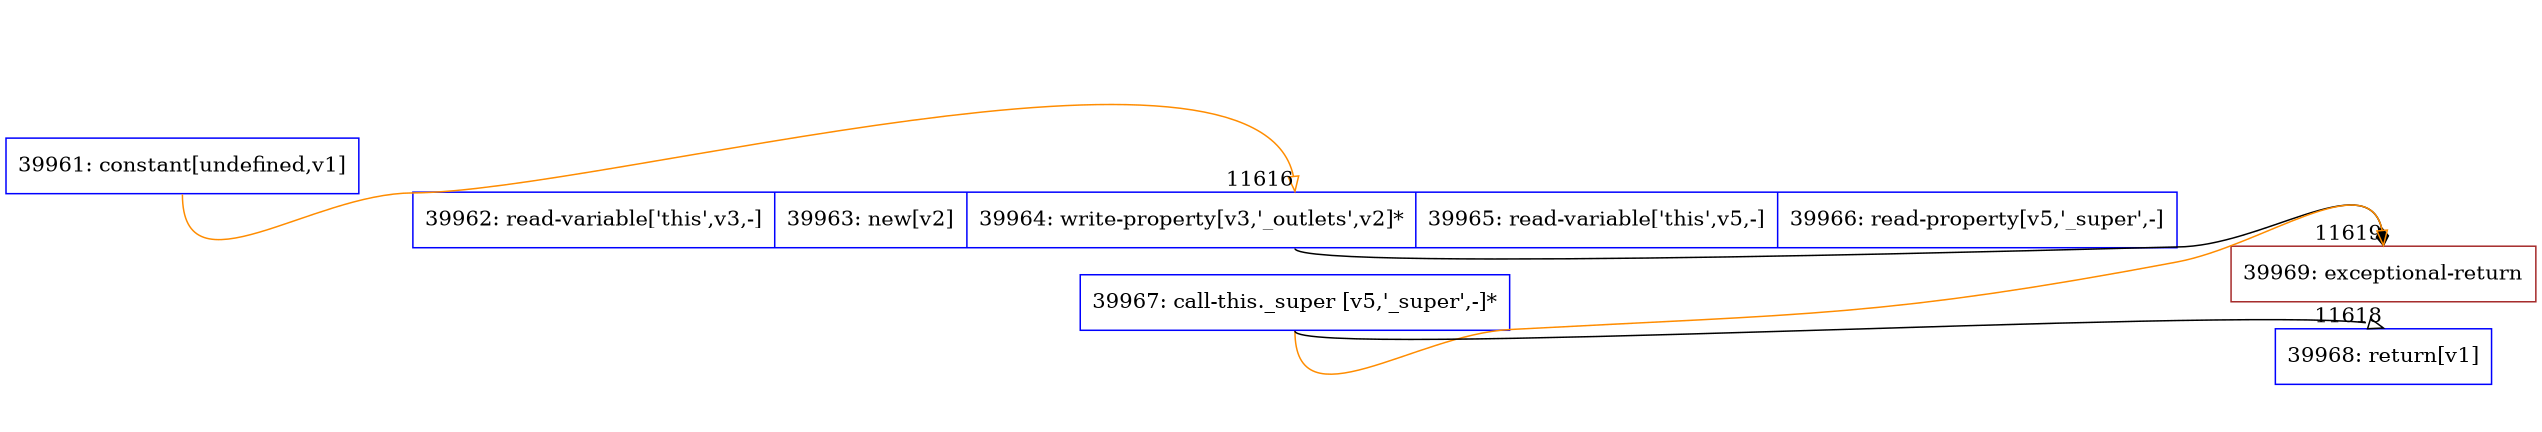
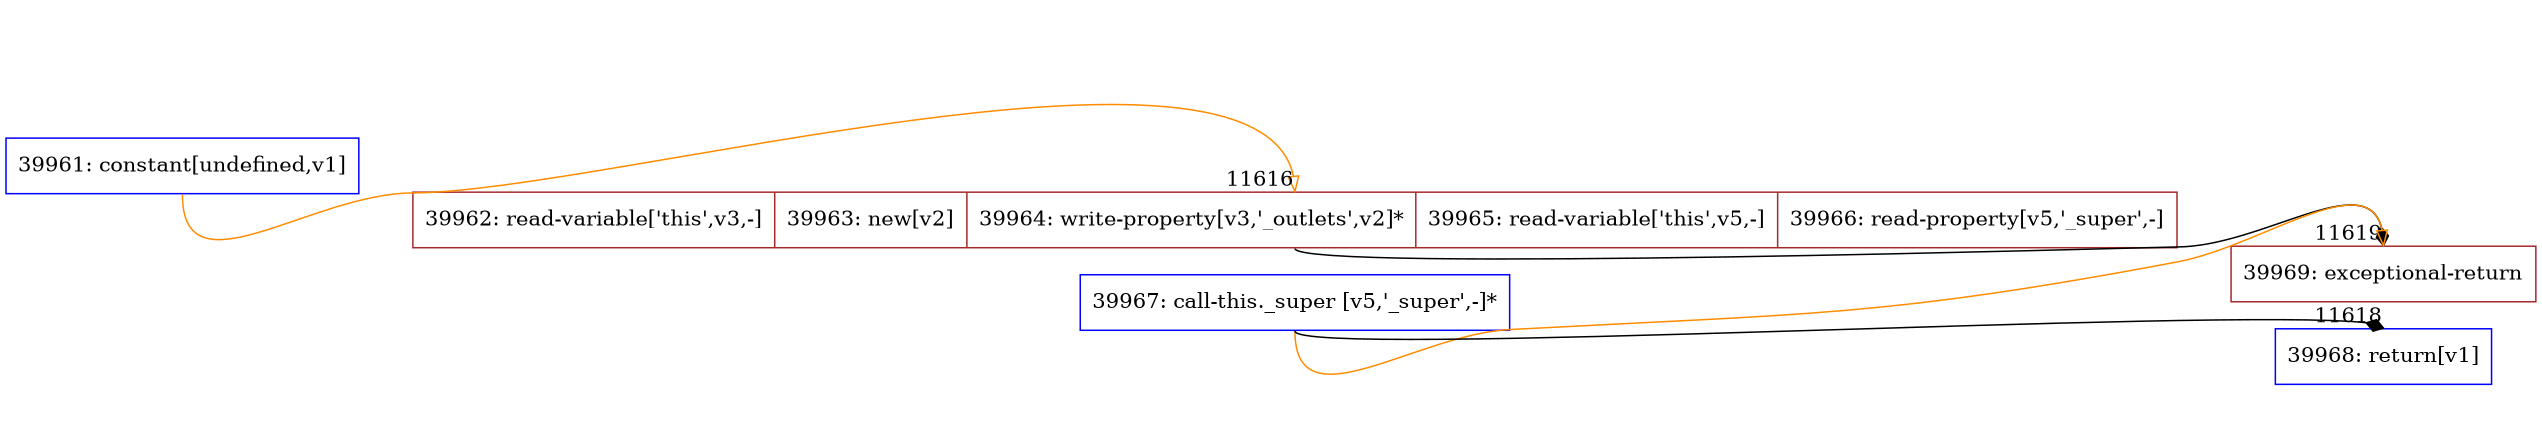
(1295, 220) -> (1295, 220)
(1830, 330) -> (1830, 330)
